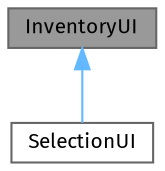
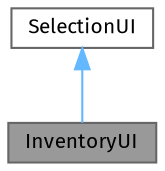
(82, 96) -> (82, 96)
